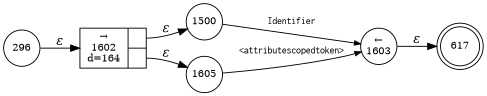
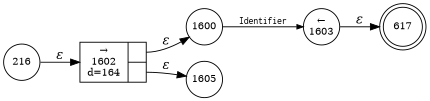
(204, 22) -> (204, 27)
(22, 48) -> (22, 62)
(289, 66) -> none
